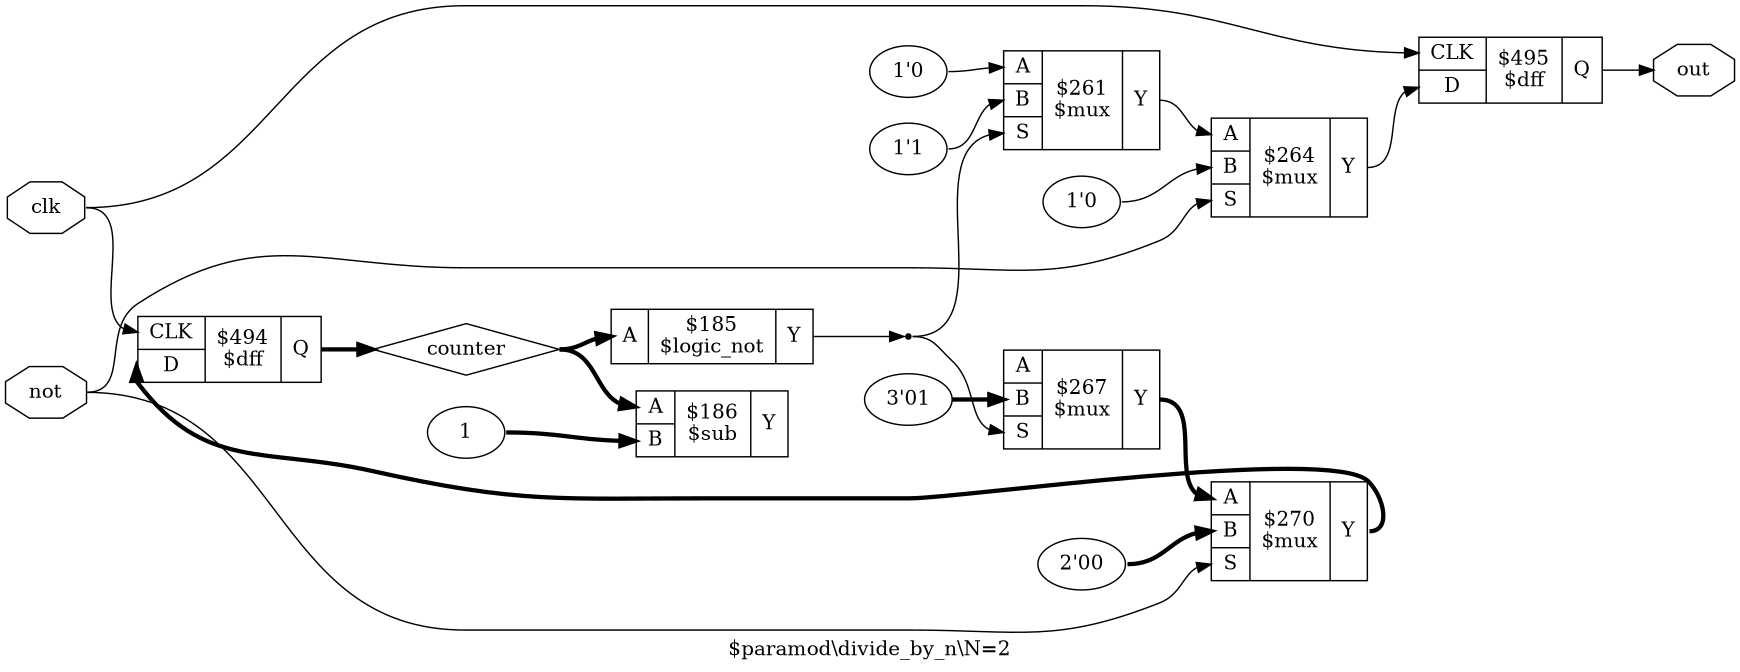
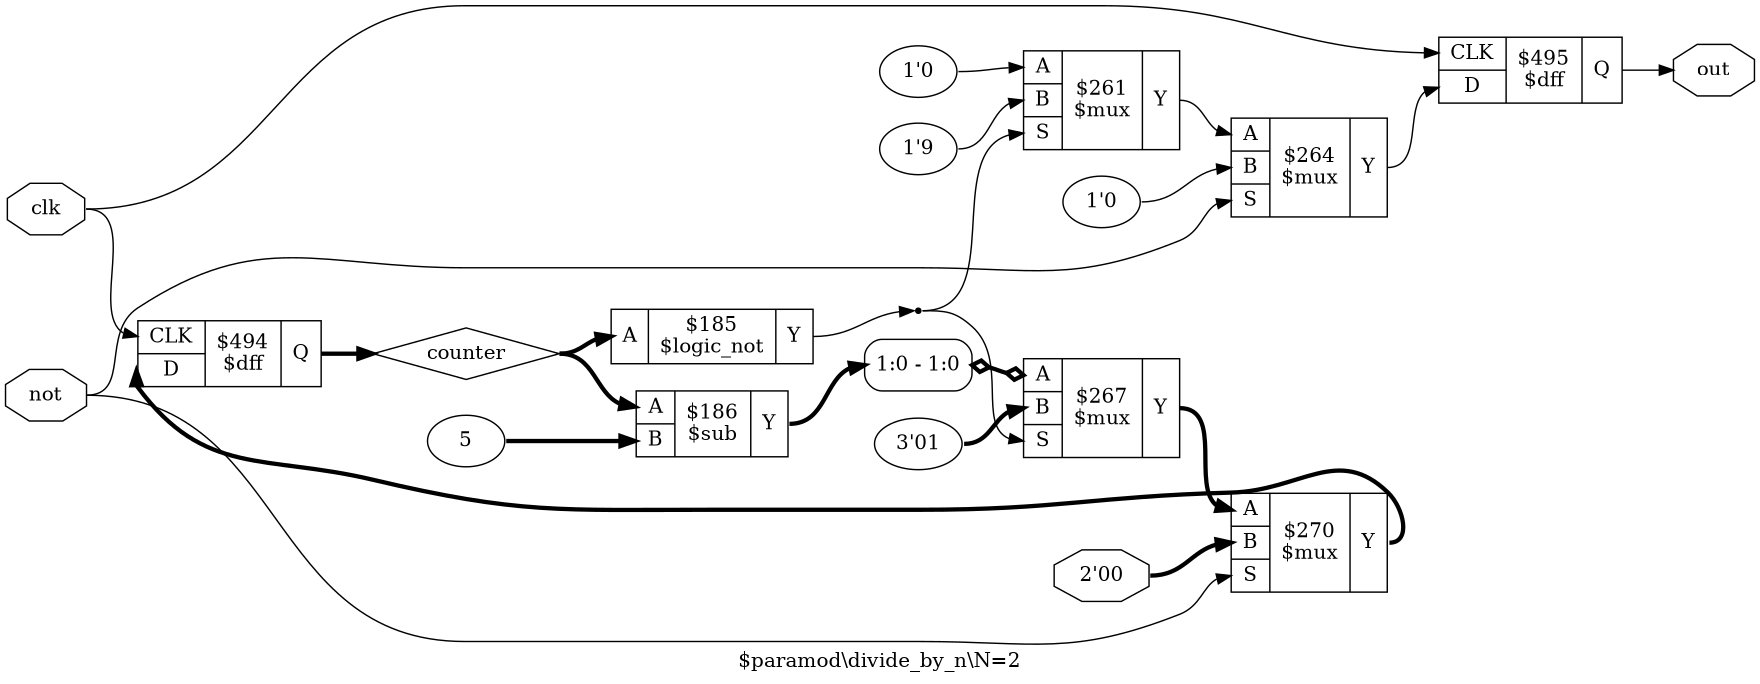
(908, 149) -> (918, 149)
none -> (918, 365)
(466, 432) -> (466, 441)
(1082, 564) -> (1102, 576)
